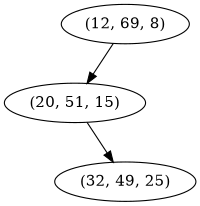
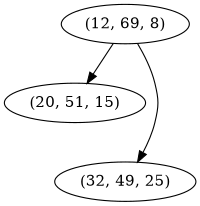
(97, 138) -> (158, 97)
